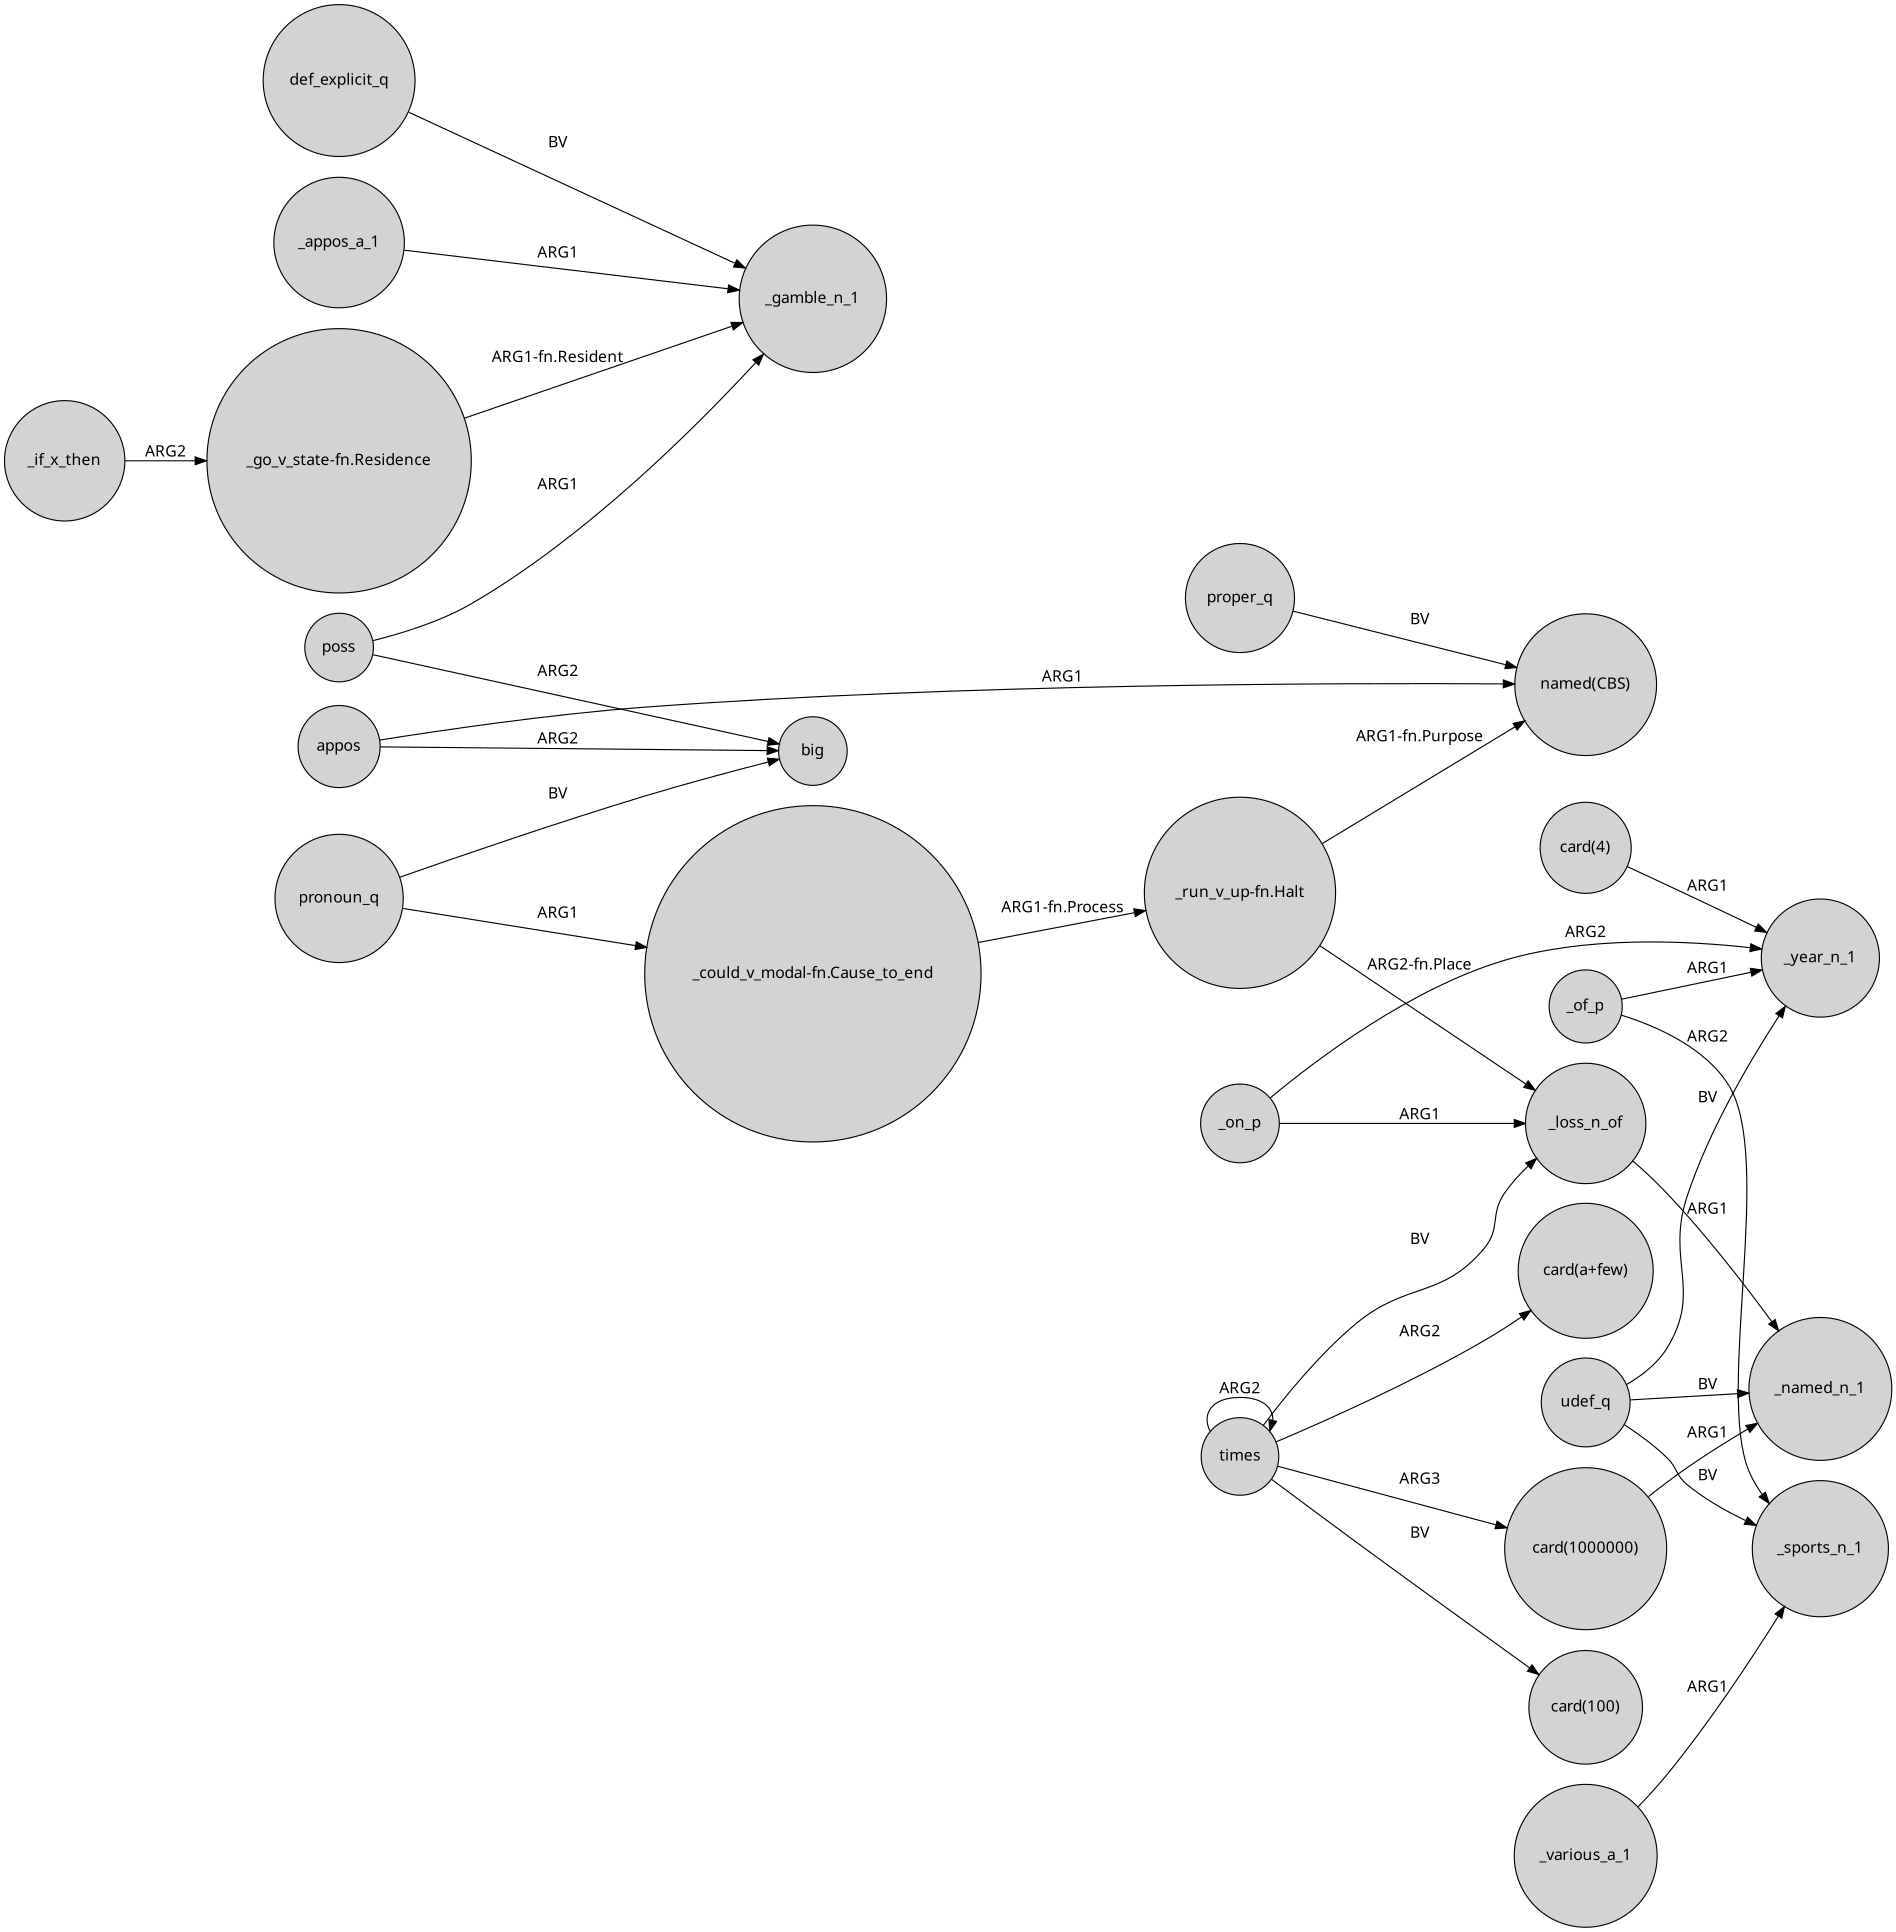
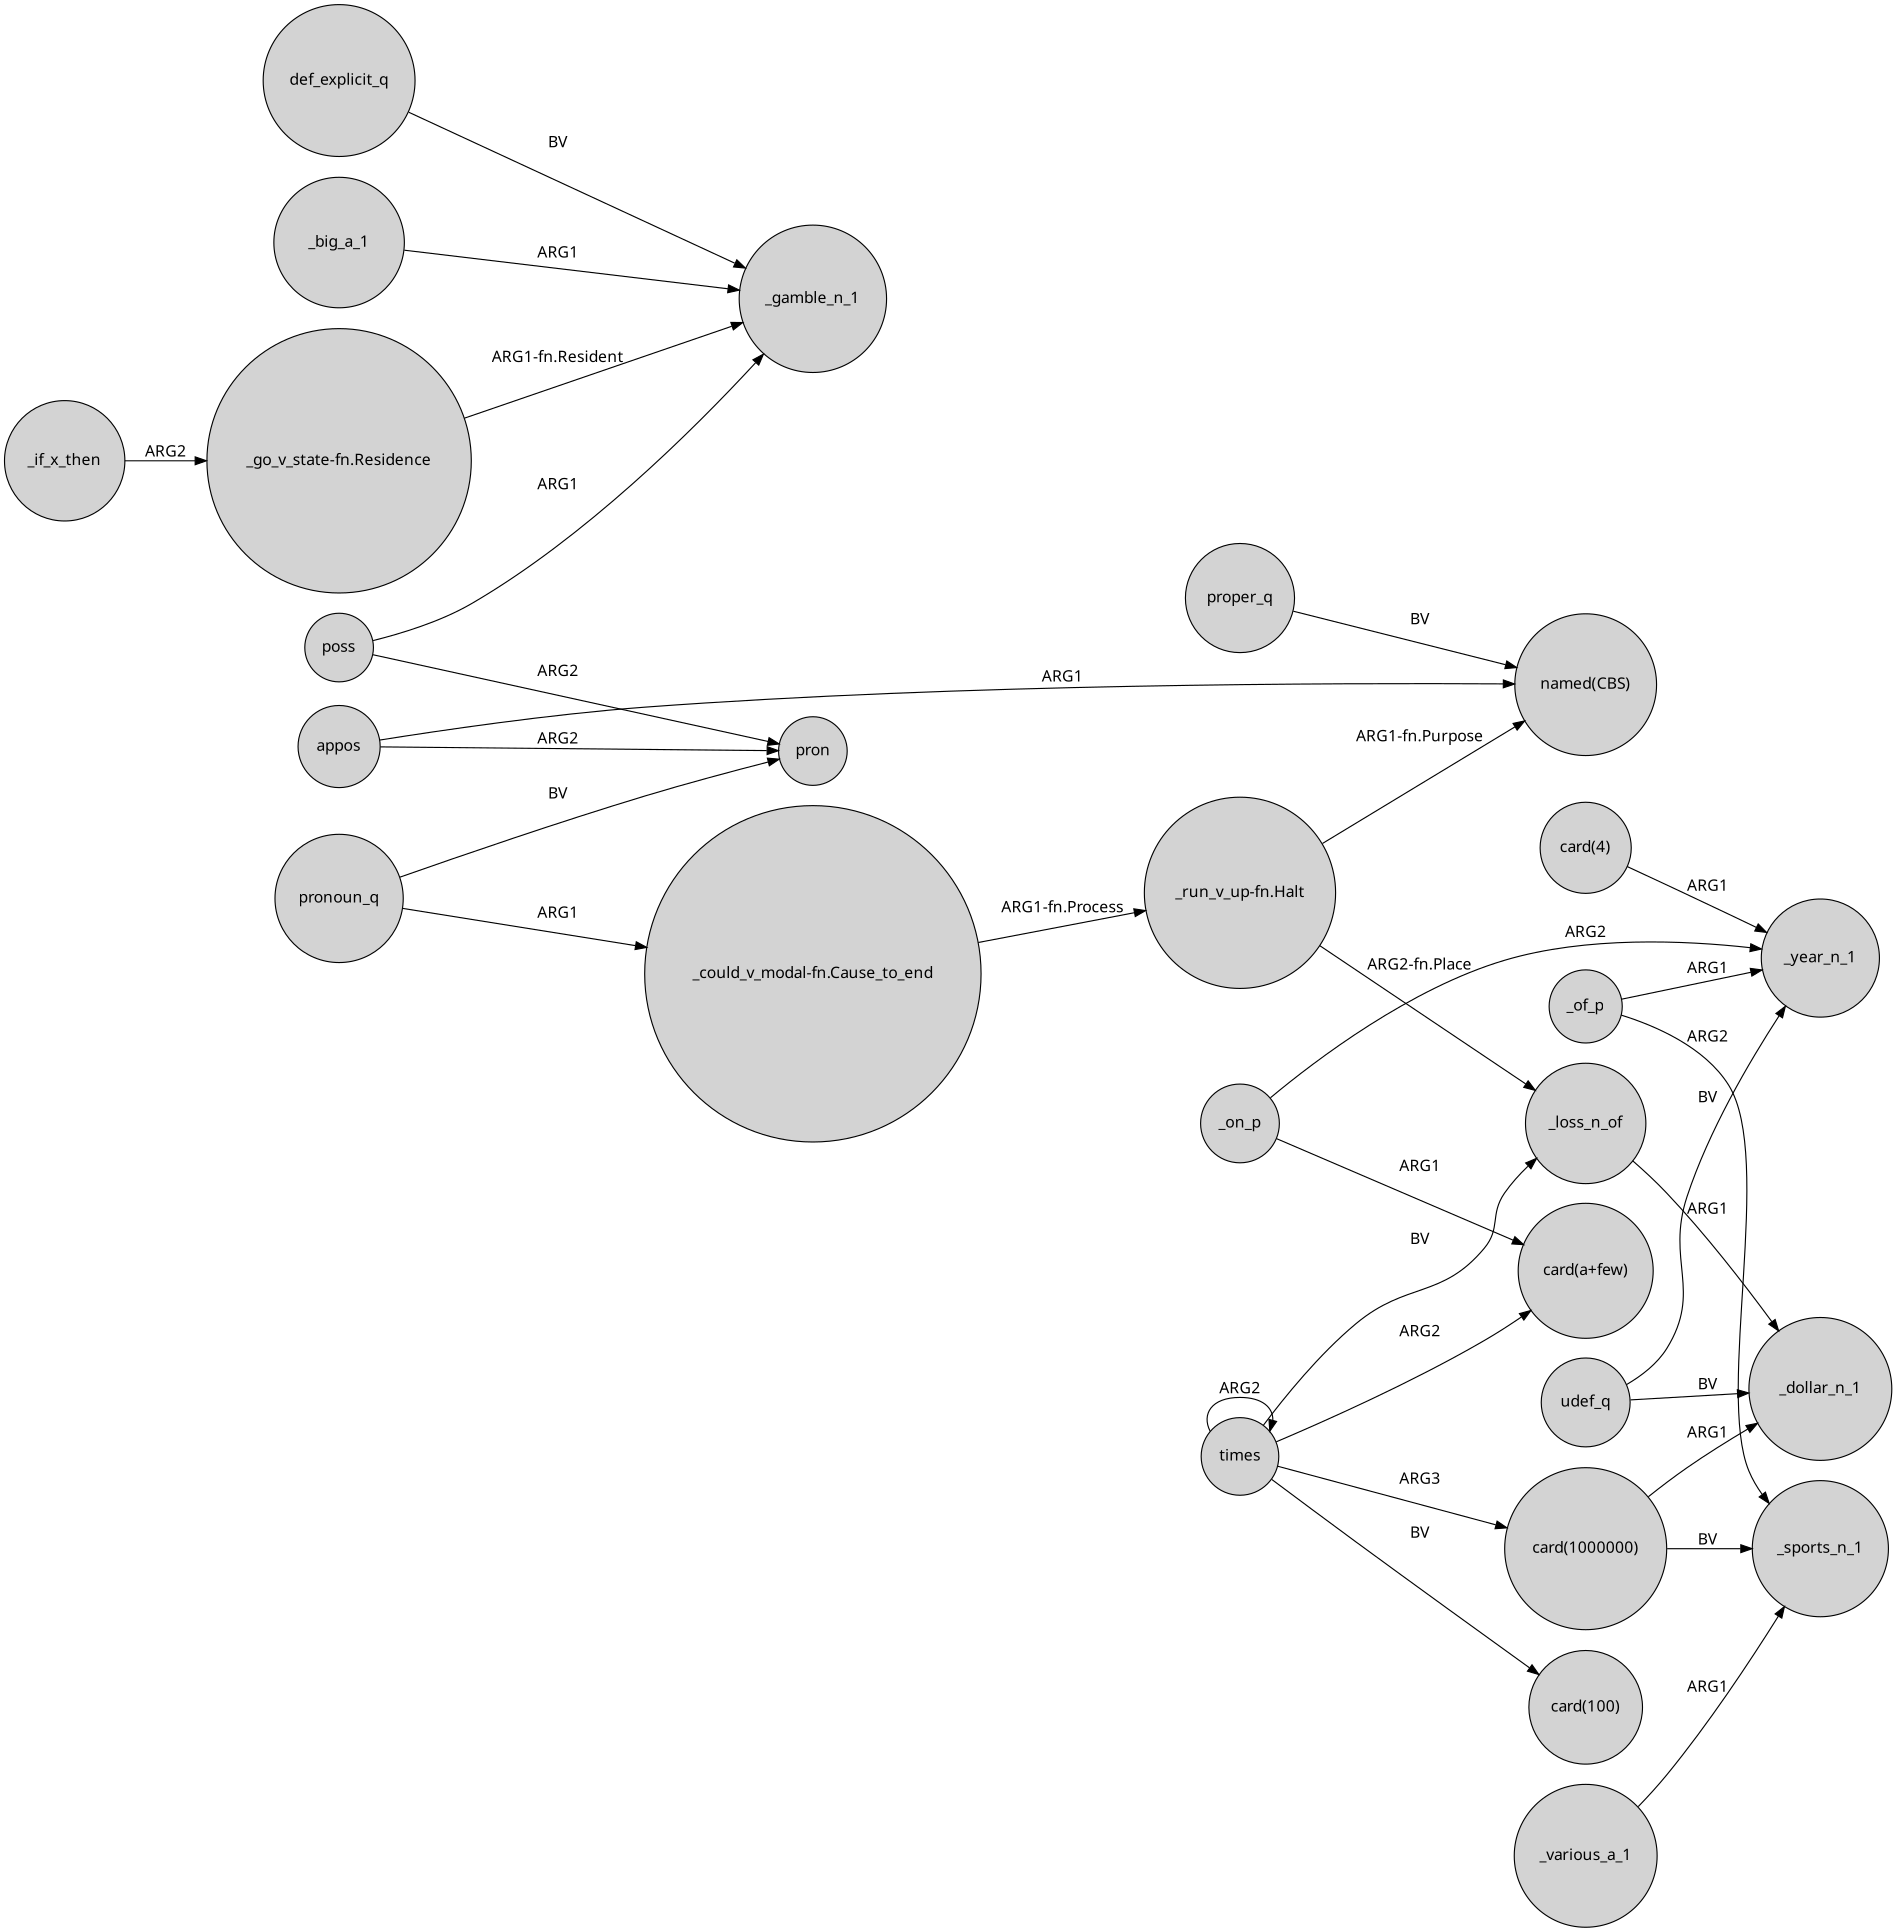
(339, 243) -> (339, 243)
(813, 751) -> (813, 751)
(1397, 1123) -> (1395, 1189)
(1820, 1389) -> (1820, 1389)
(1683, 1481) -> (1704, 1549)
